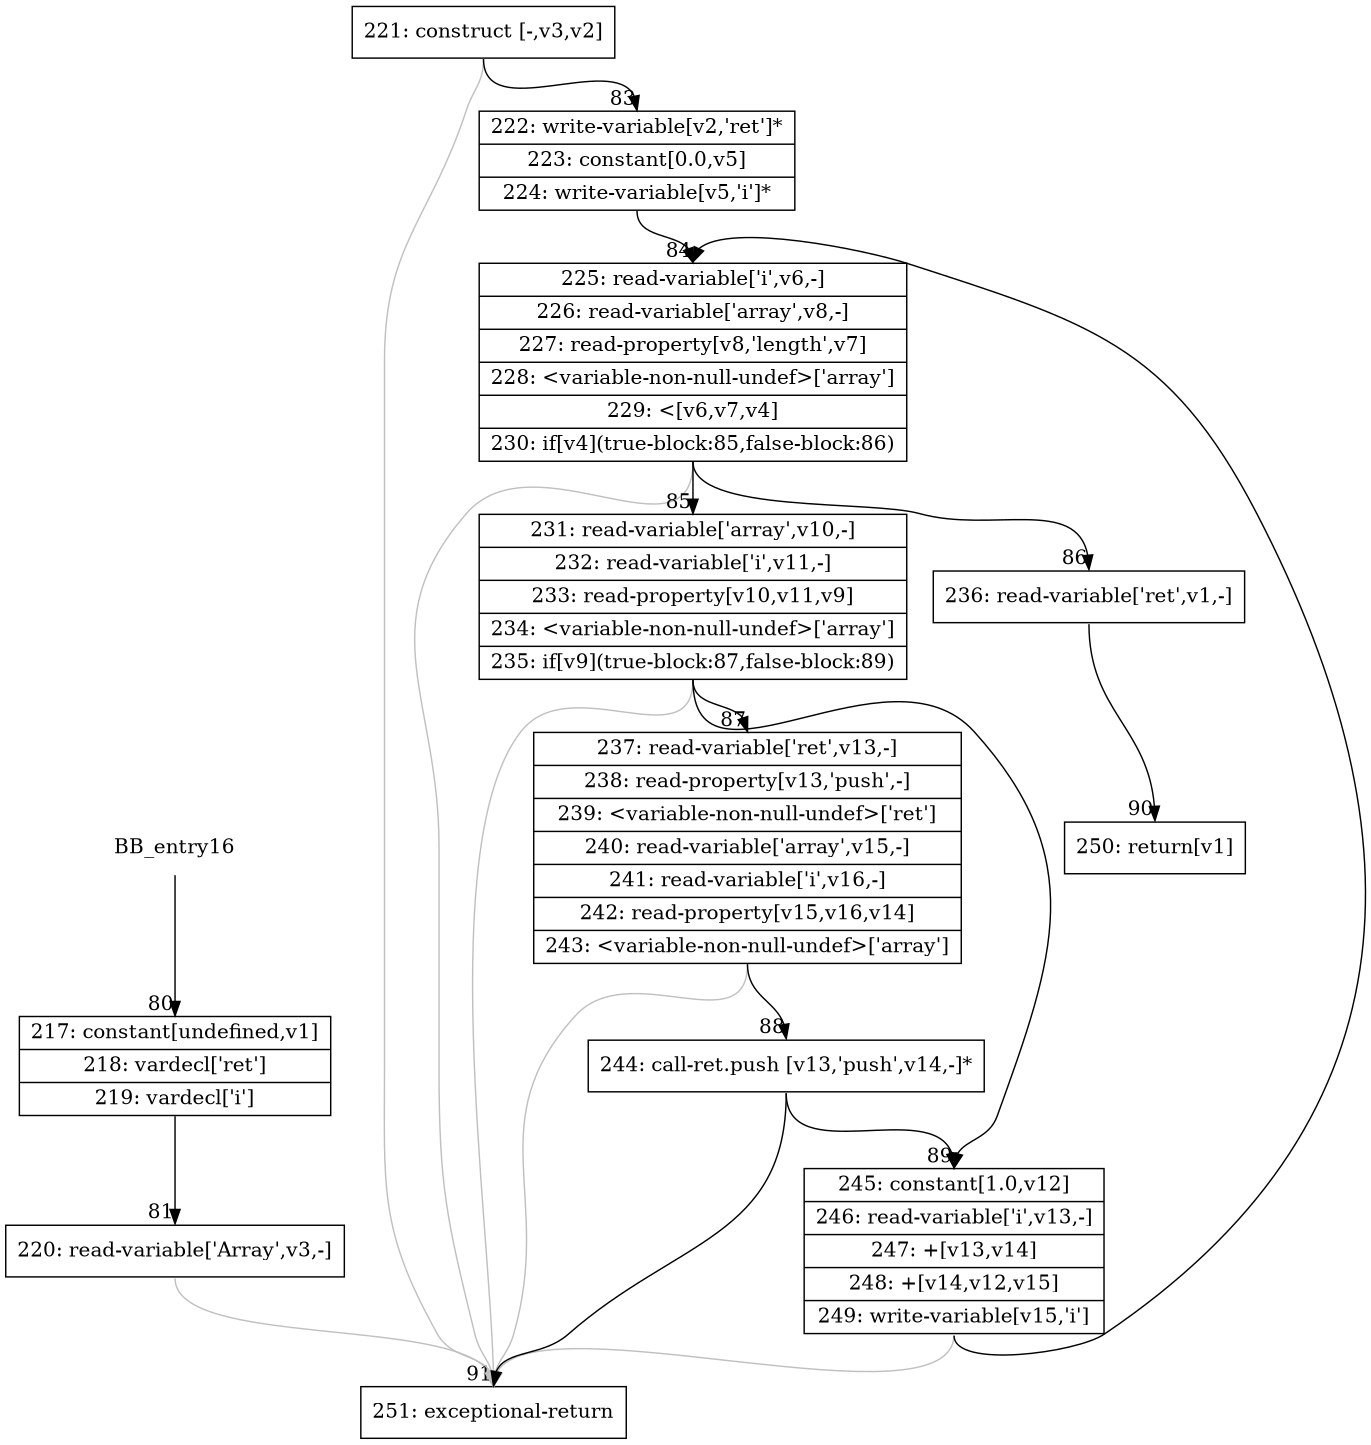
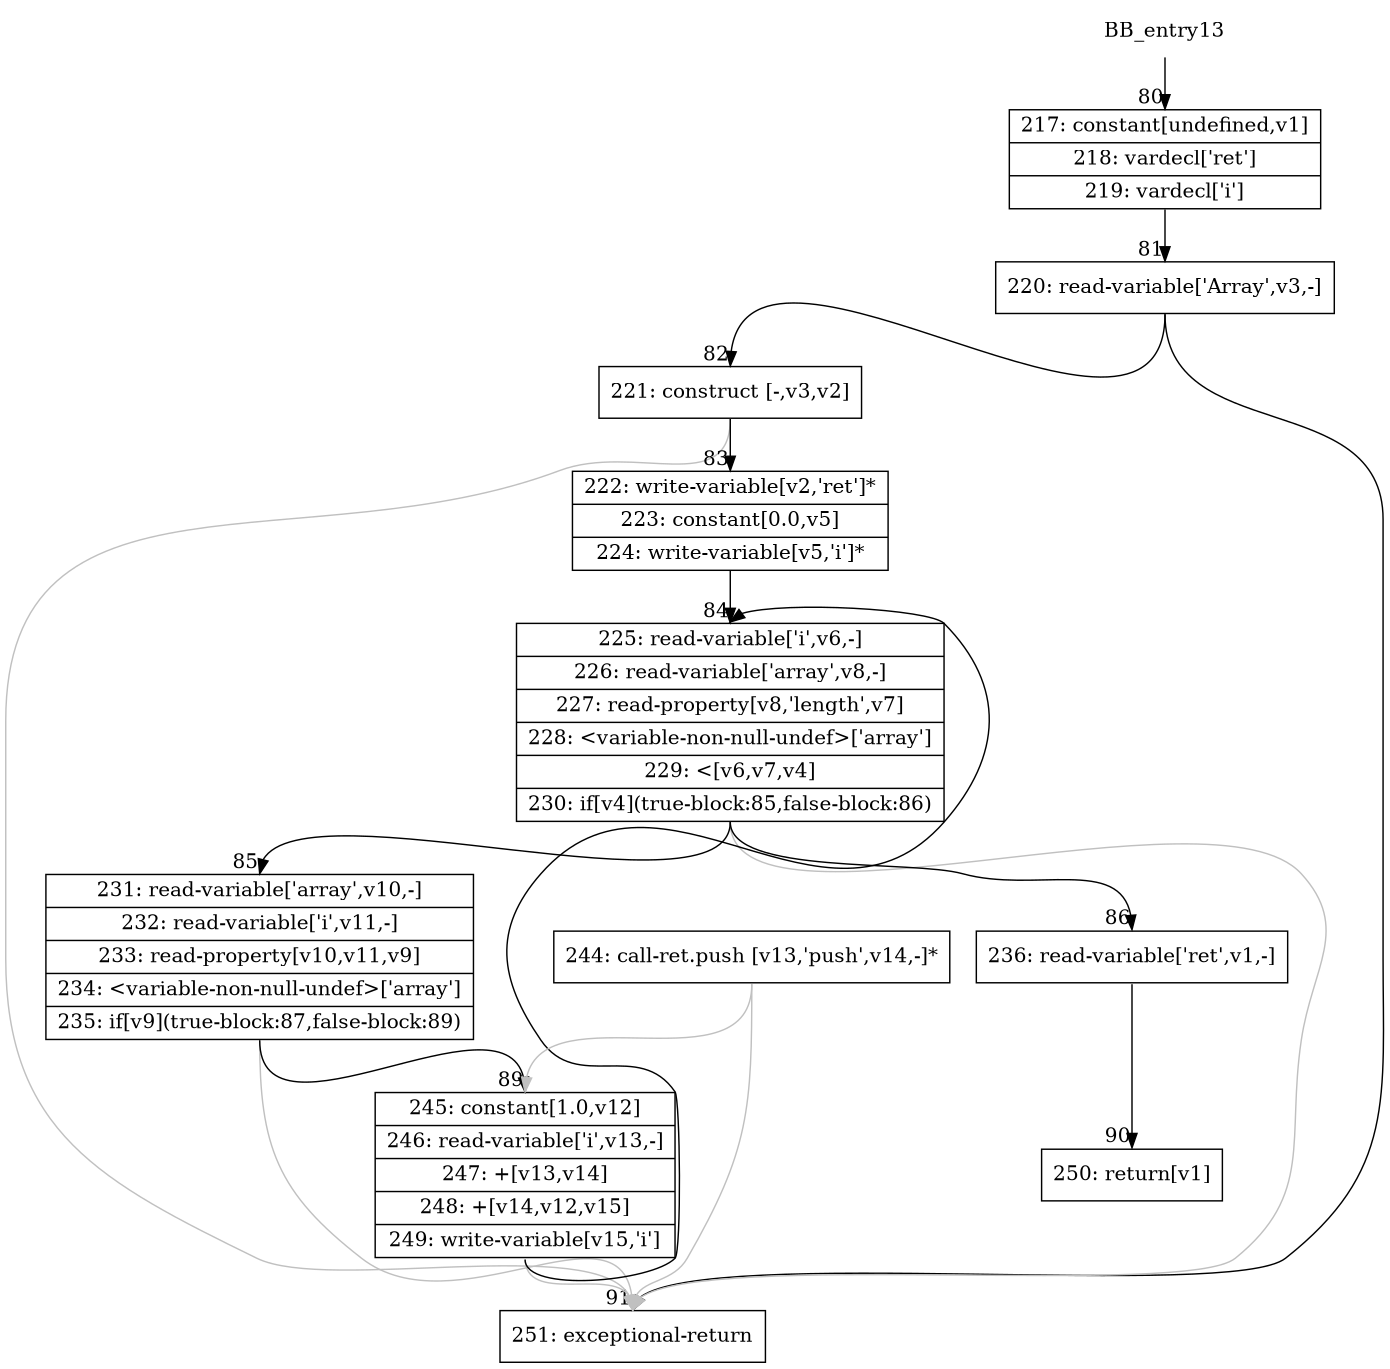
none -> (955, 342)
(175, 848) -> (1165, 32)
(747, 848) -> none
(863, 1131) -> (646, 1038)
(675, 1260) -> (735, 1158)
(327, 1331) -> (1383, 1068)
